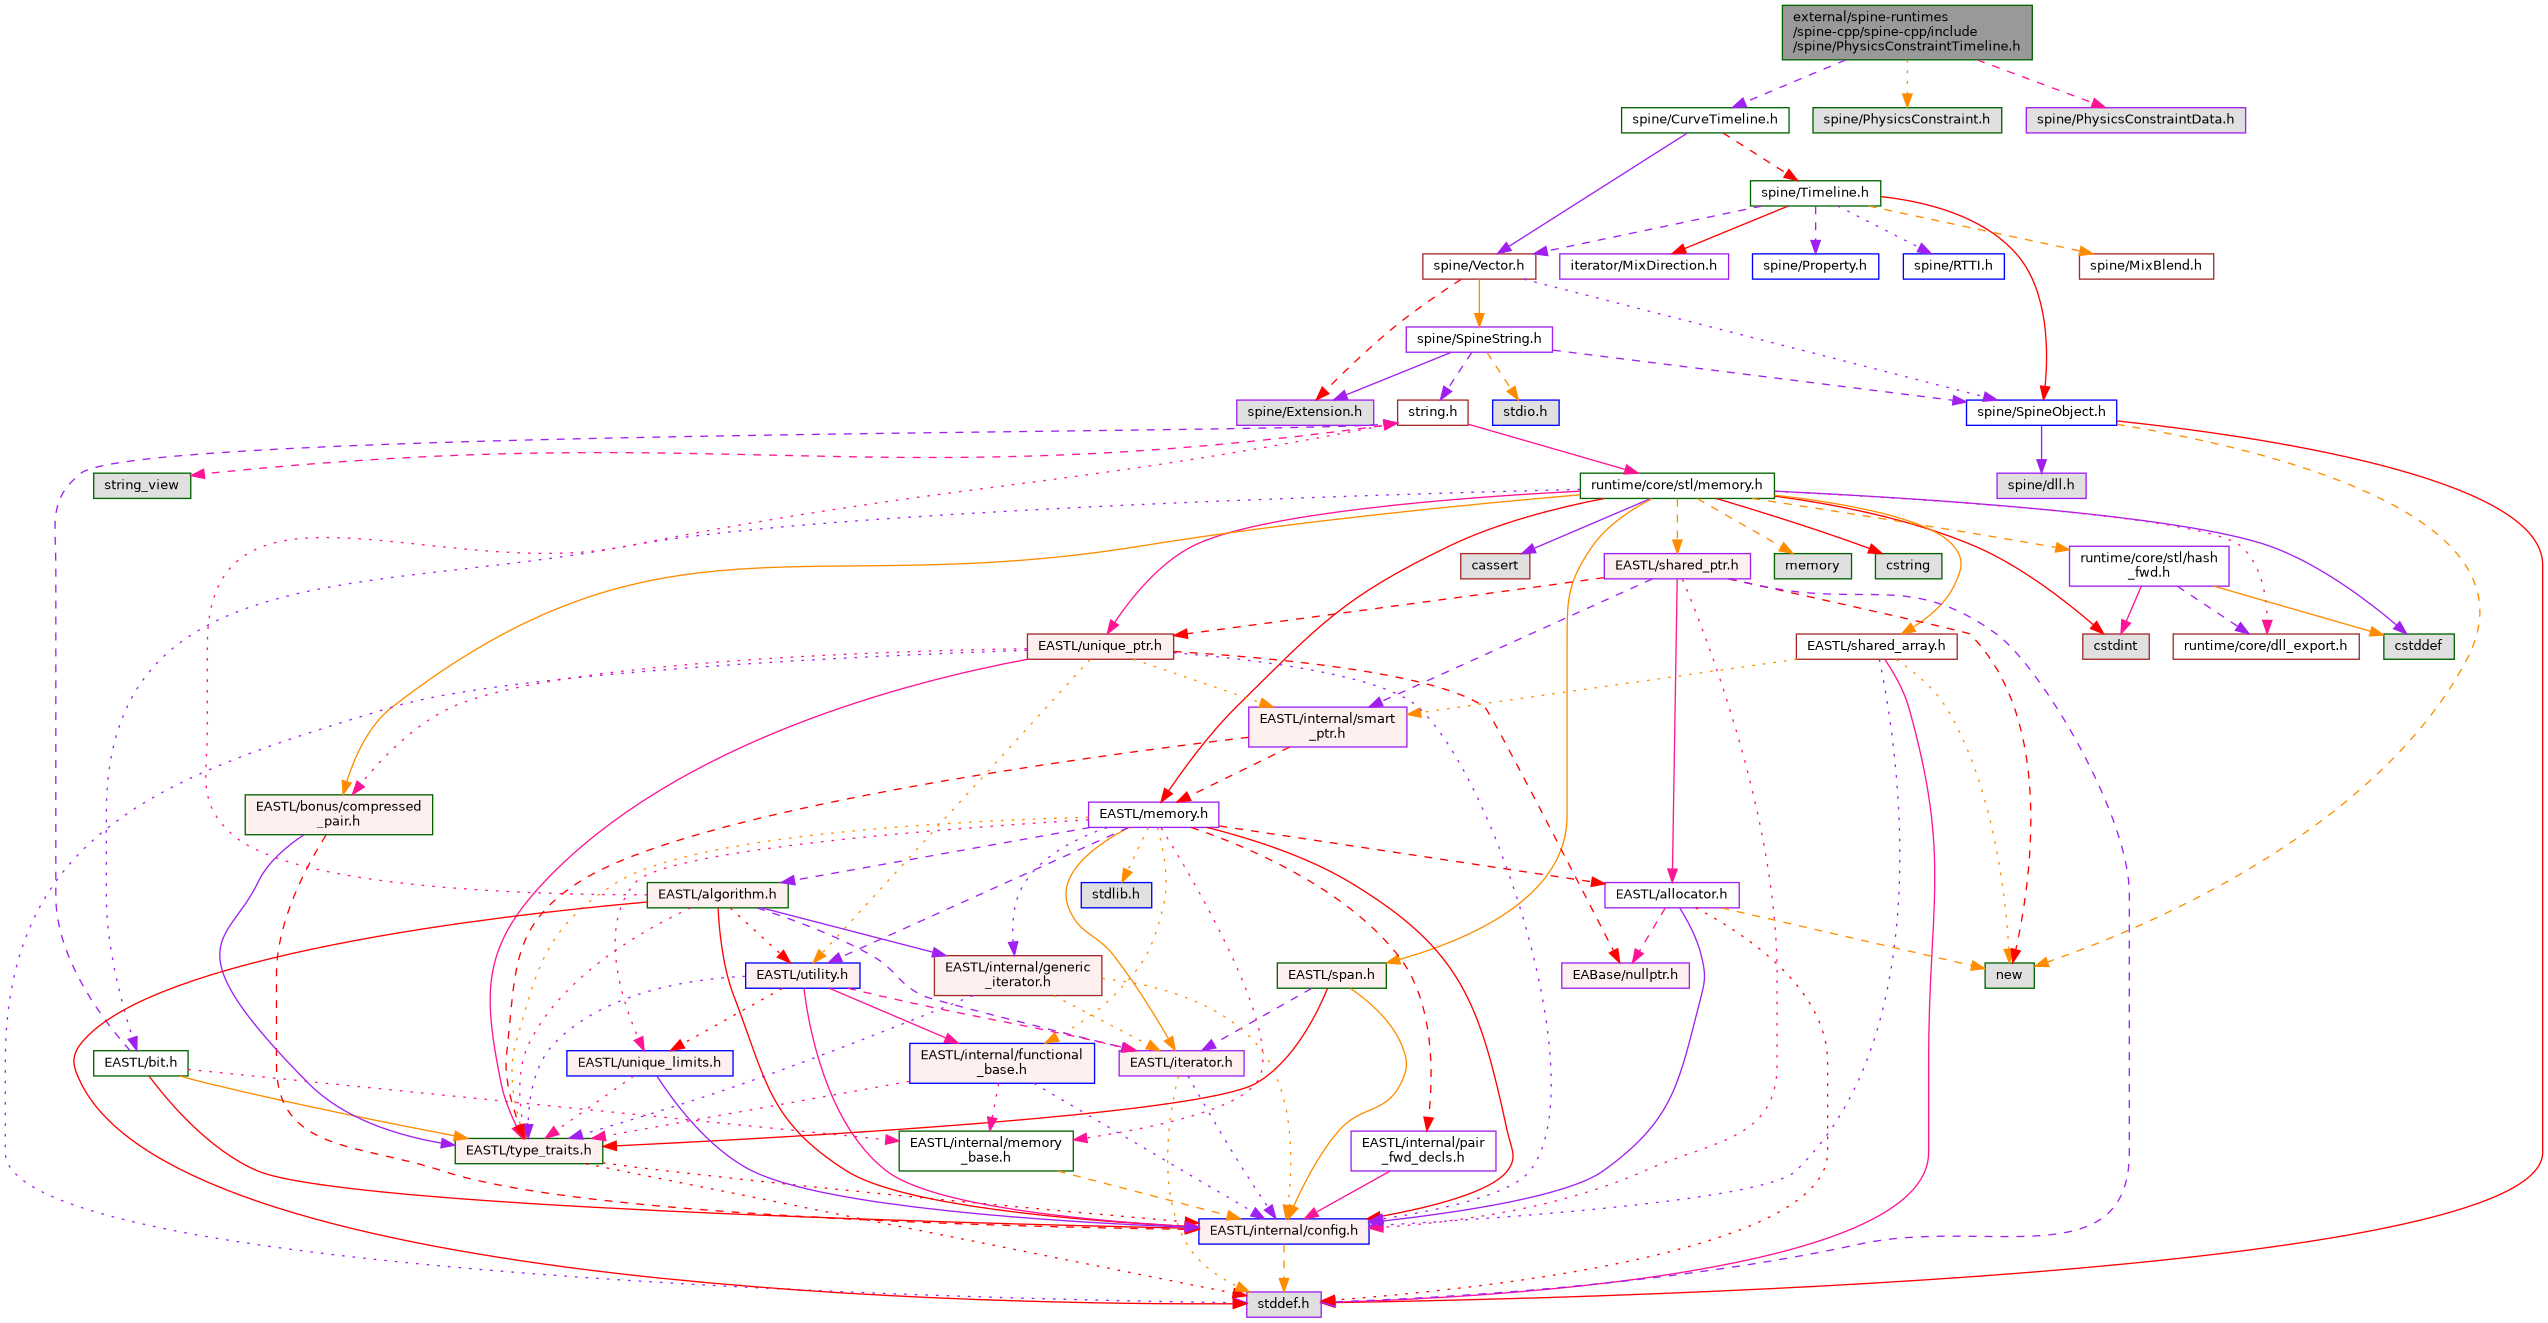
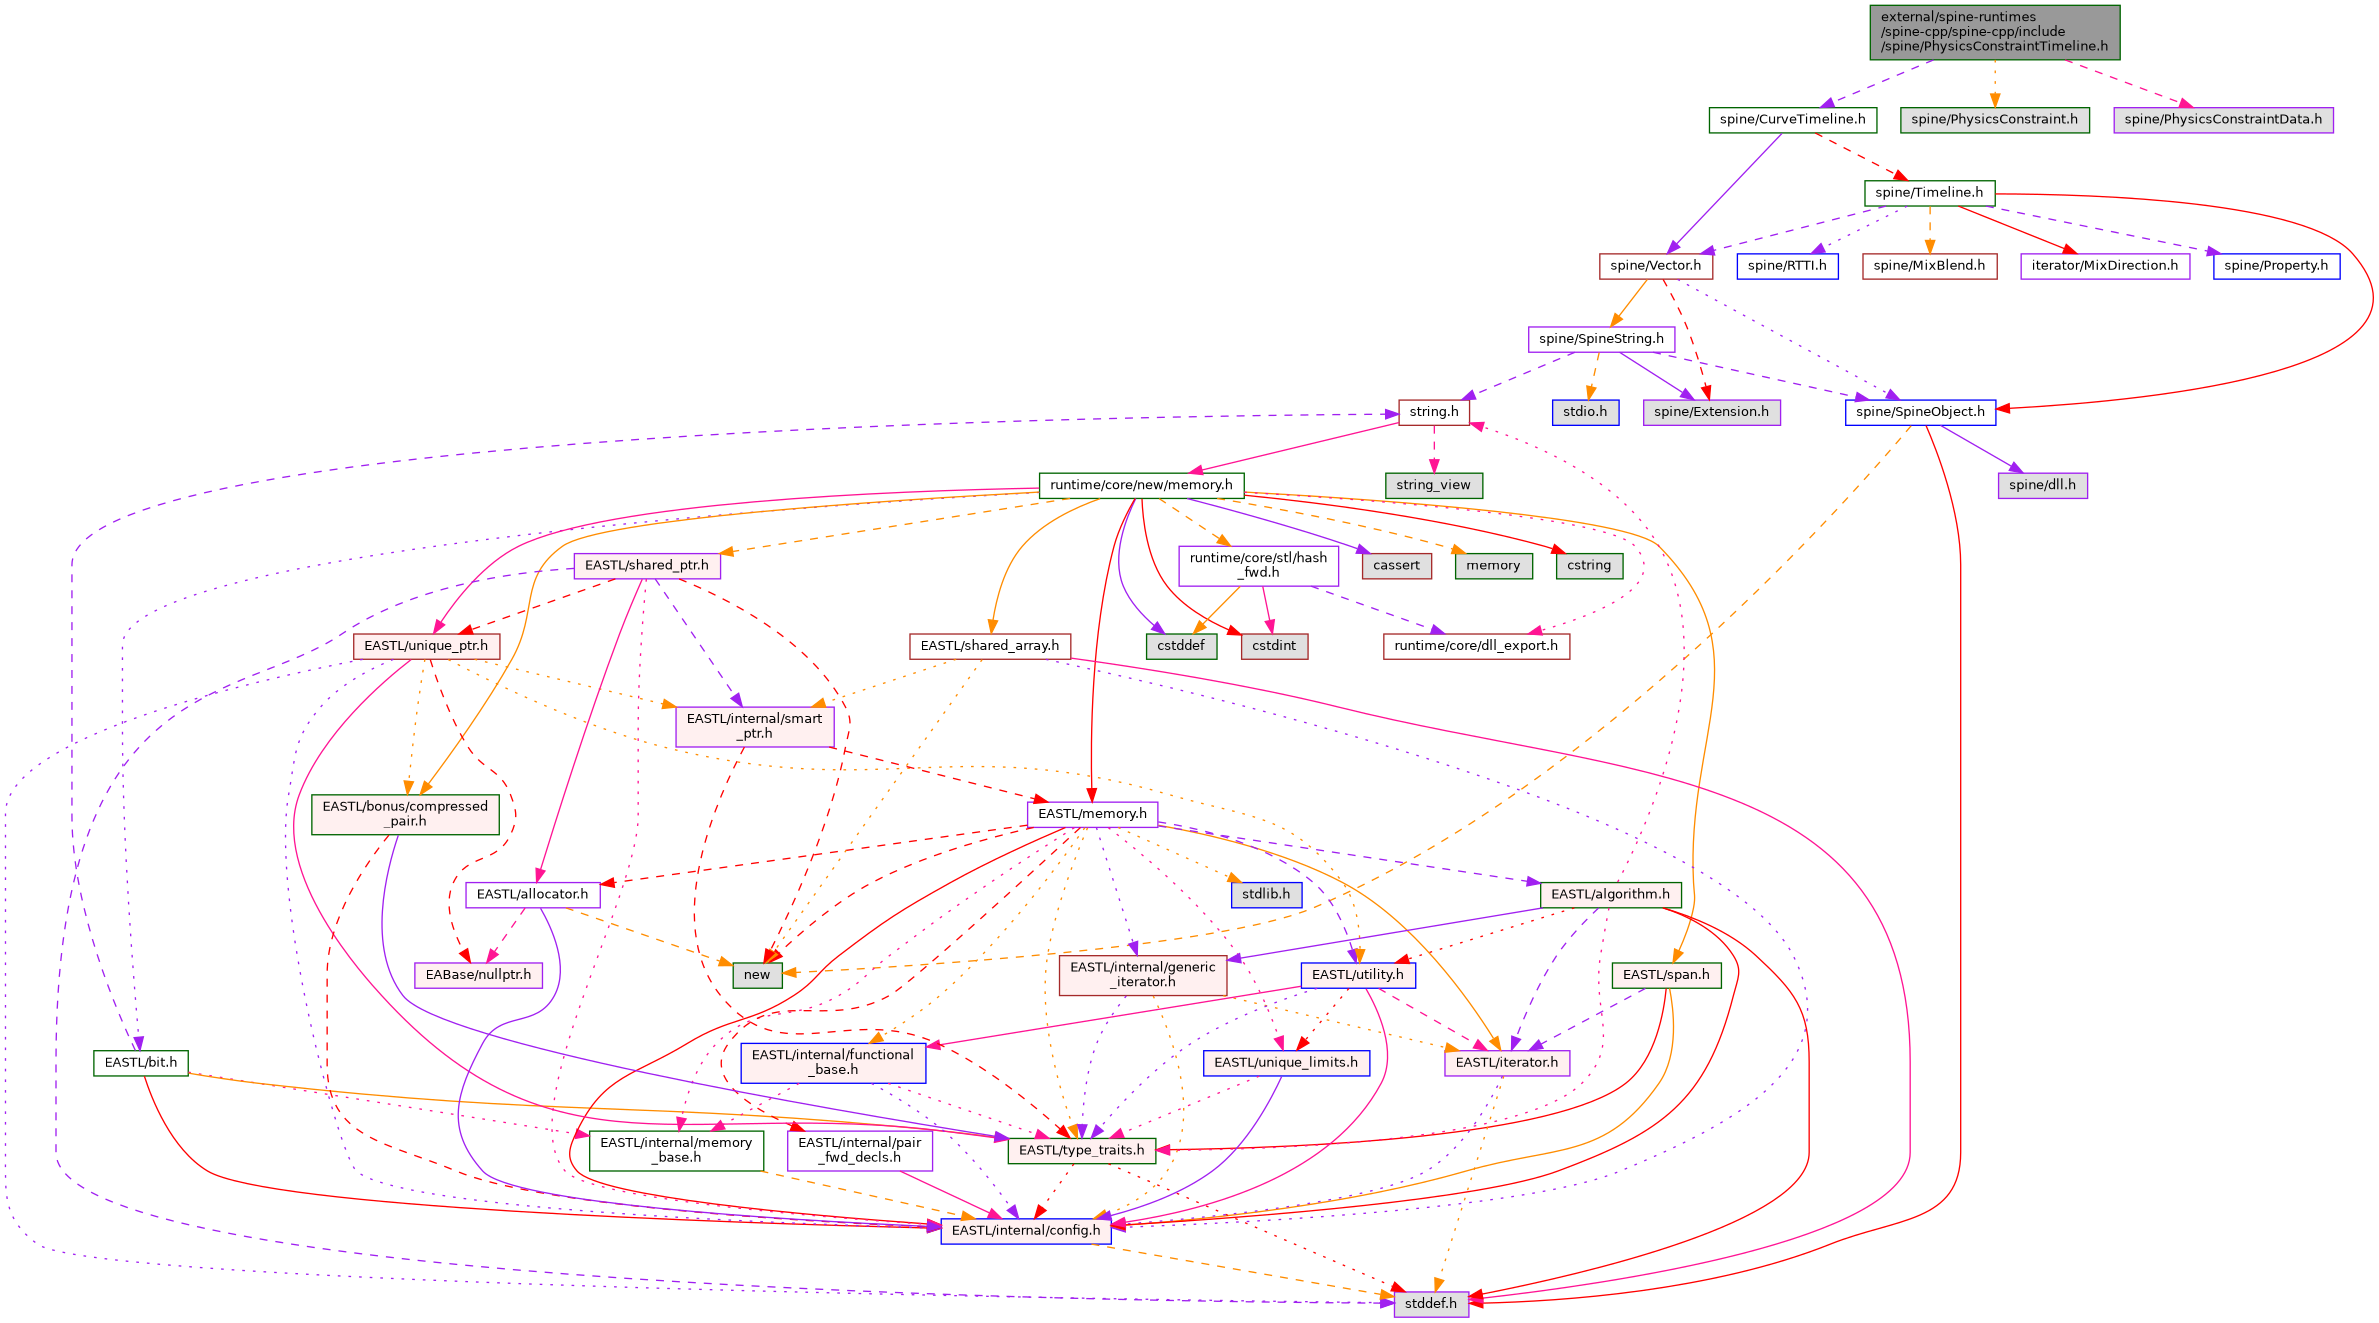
(1677, 486) -> (1142, 486)
(677, 666) -> (416, 720)
none -> (897, 871)
(1745, 1226) -> none
